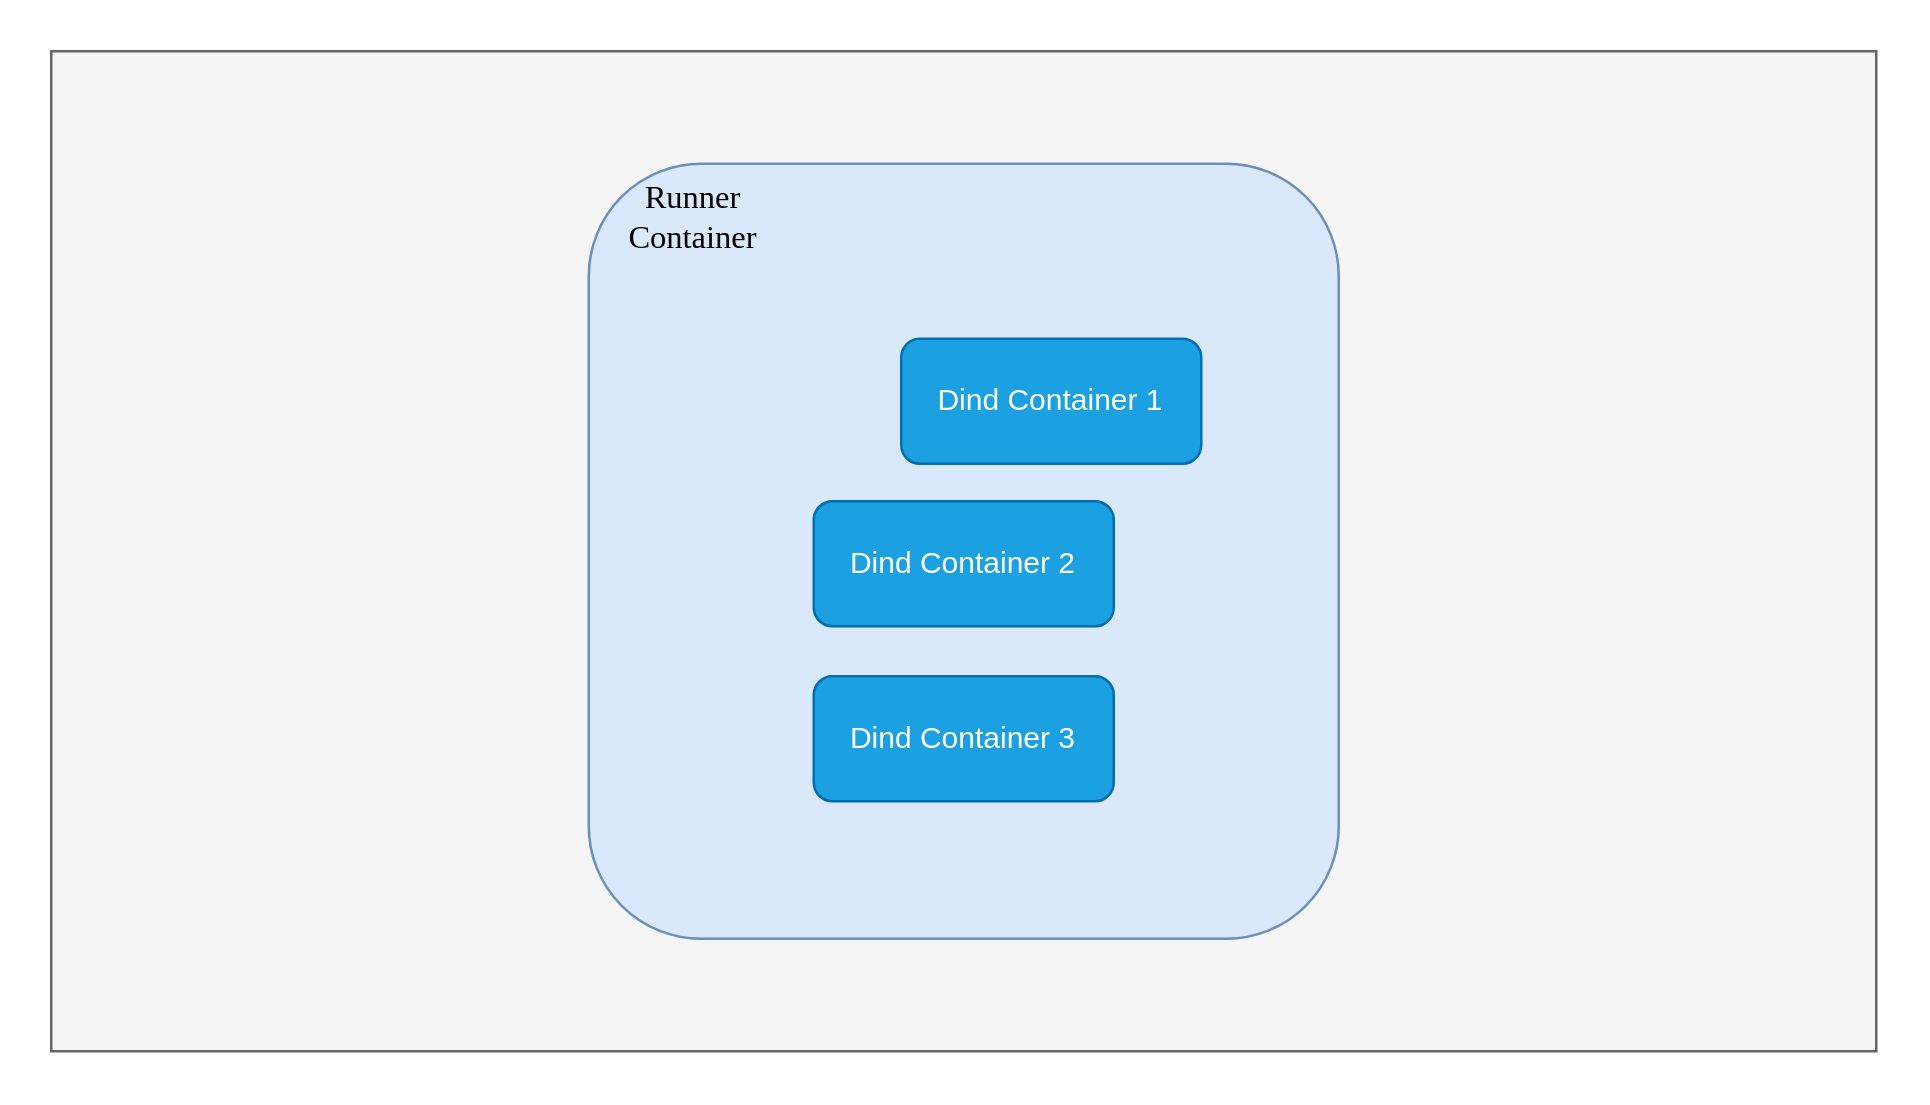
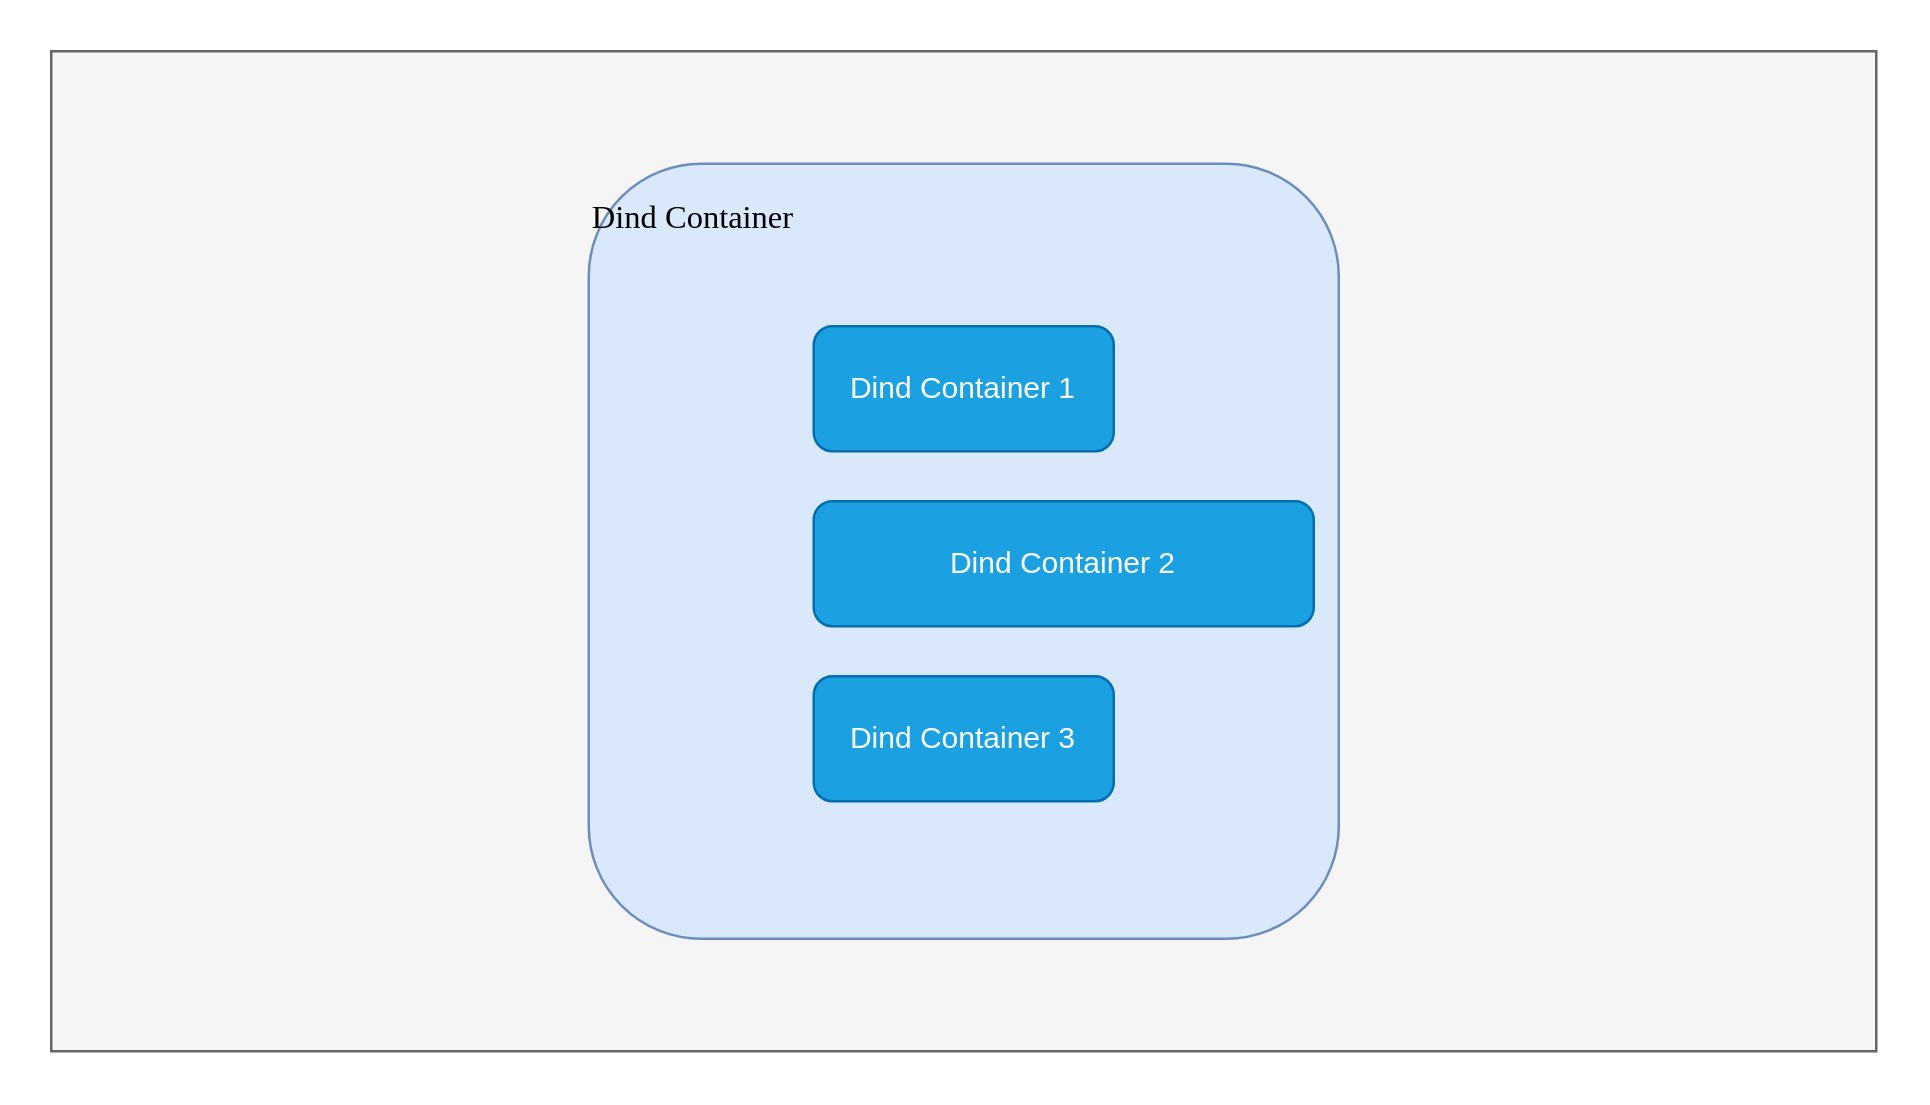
(694, 216) -> (694, 216)
(1051, 401) -> (964, 389)
(964, 564) -> (1064, 564)
